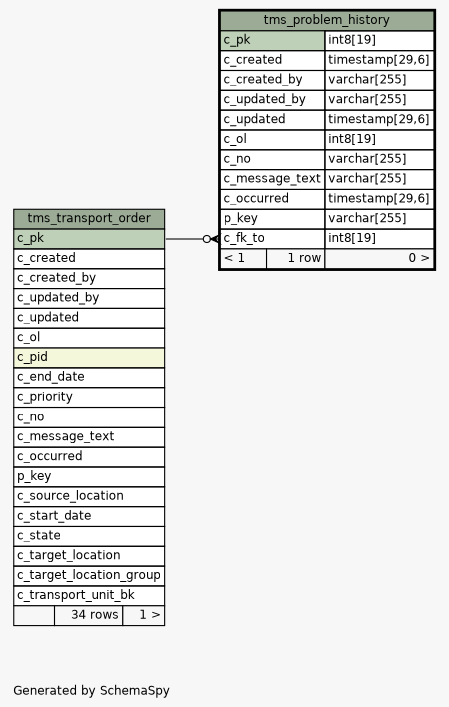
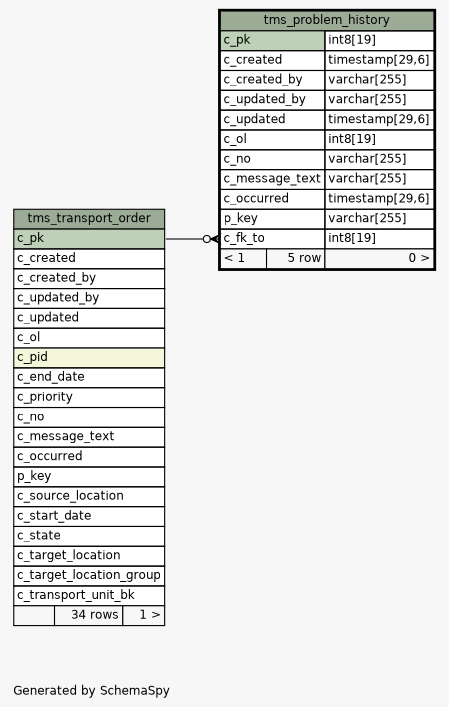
(305, 258) -> (305, 258)
